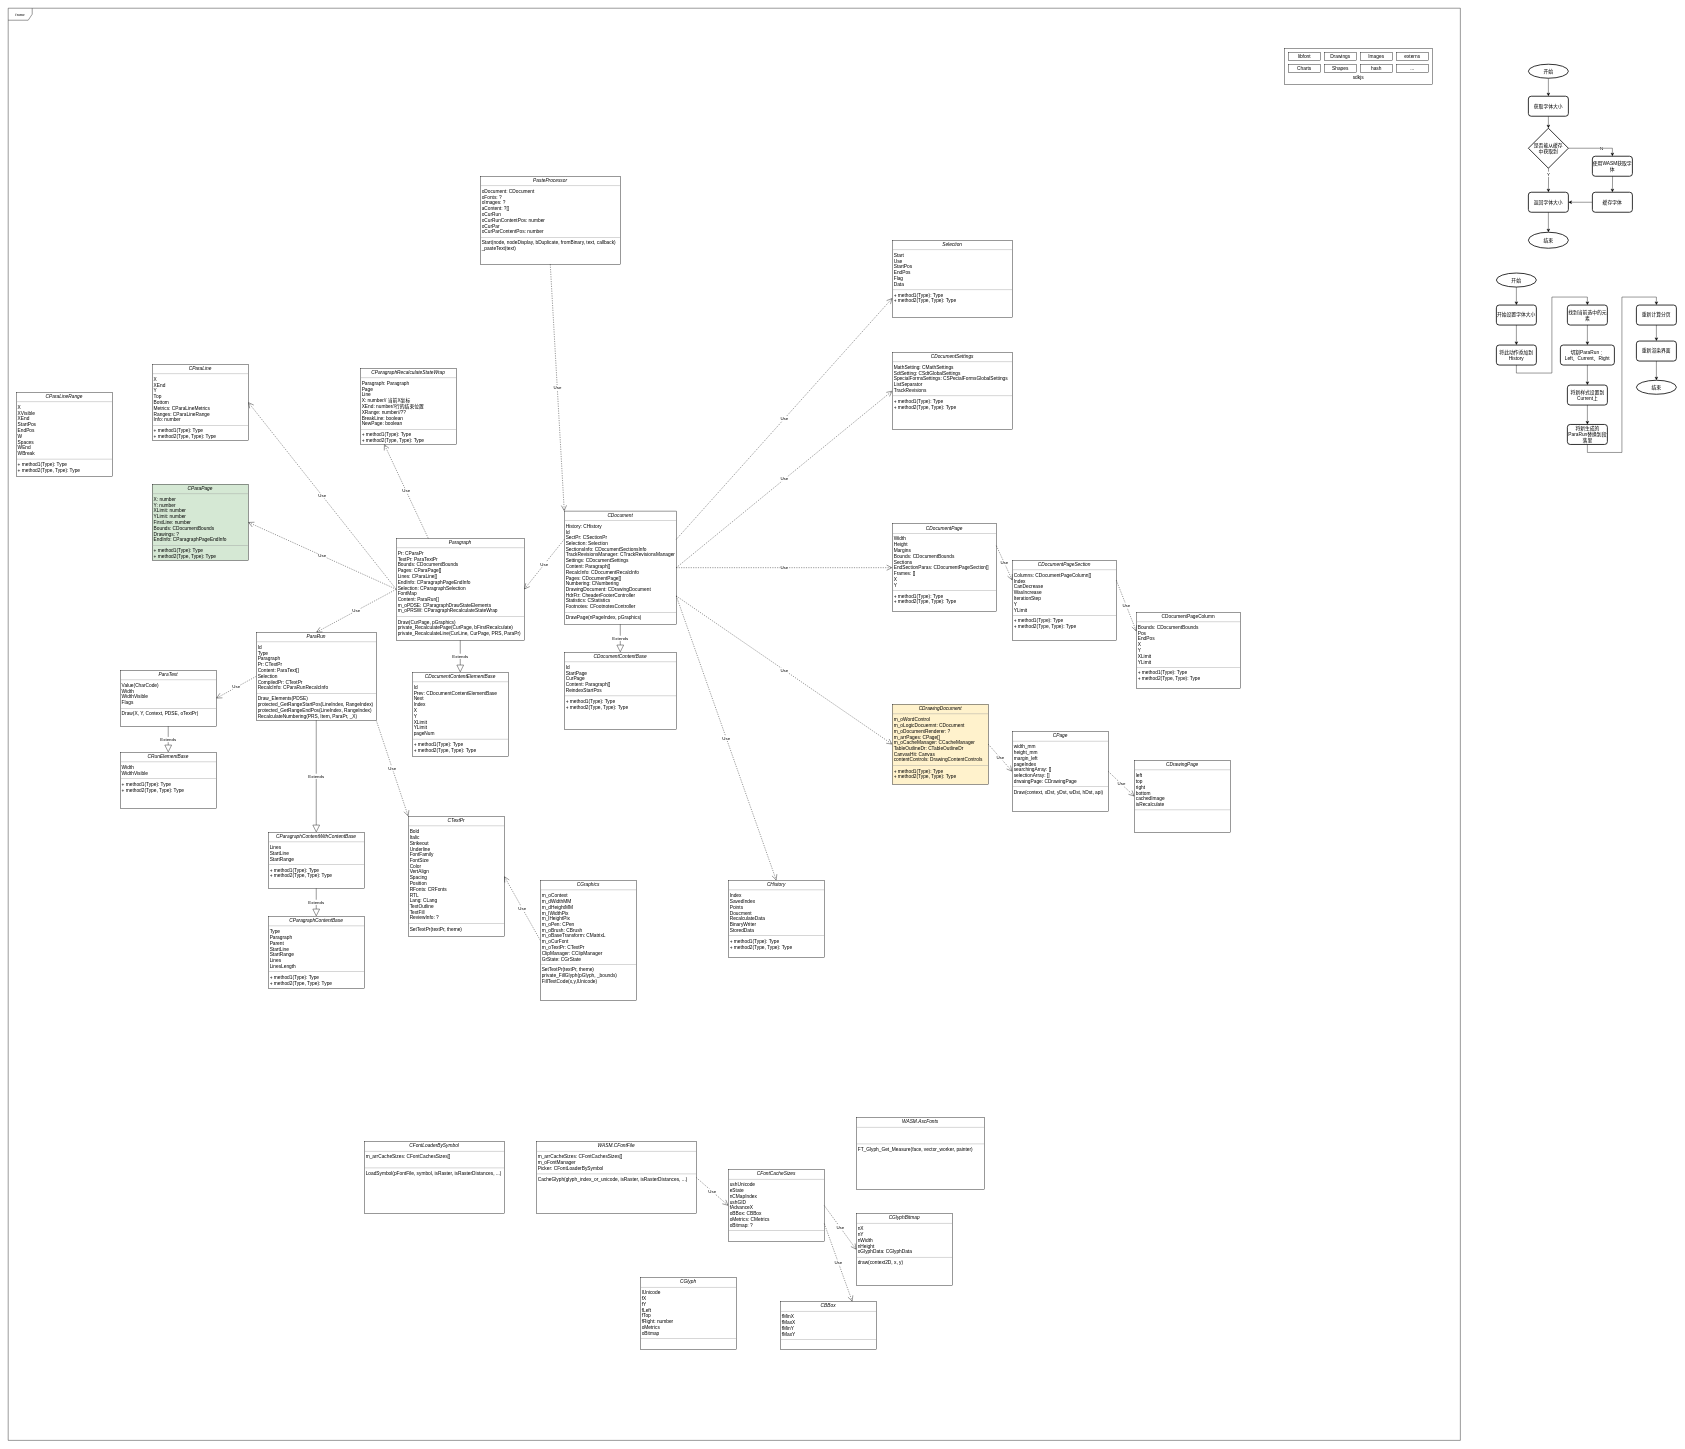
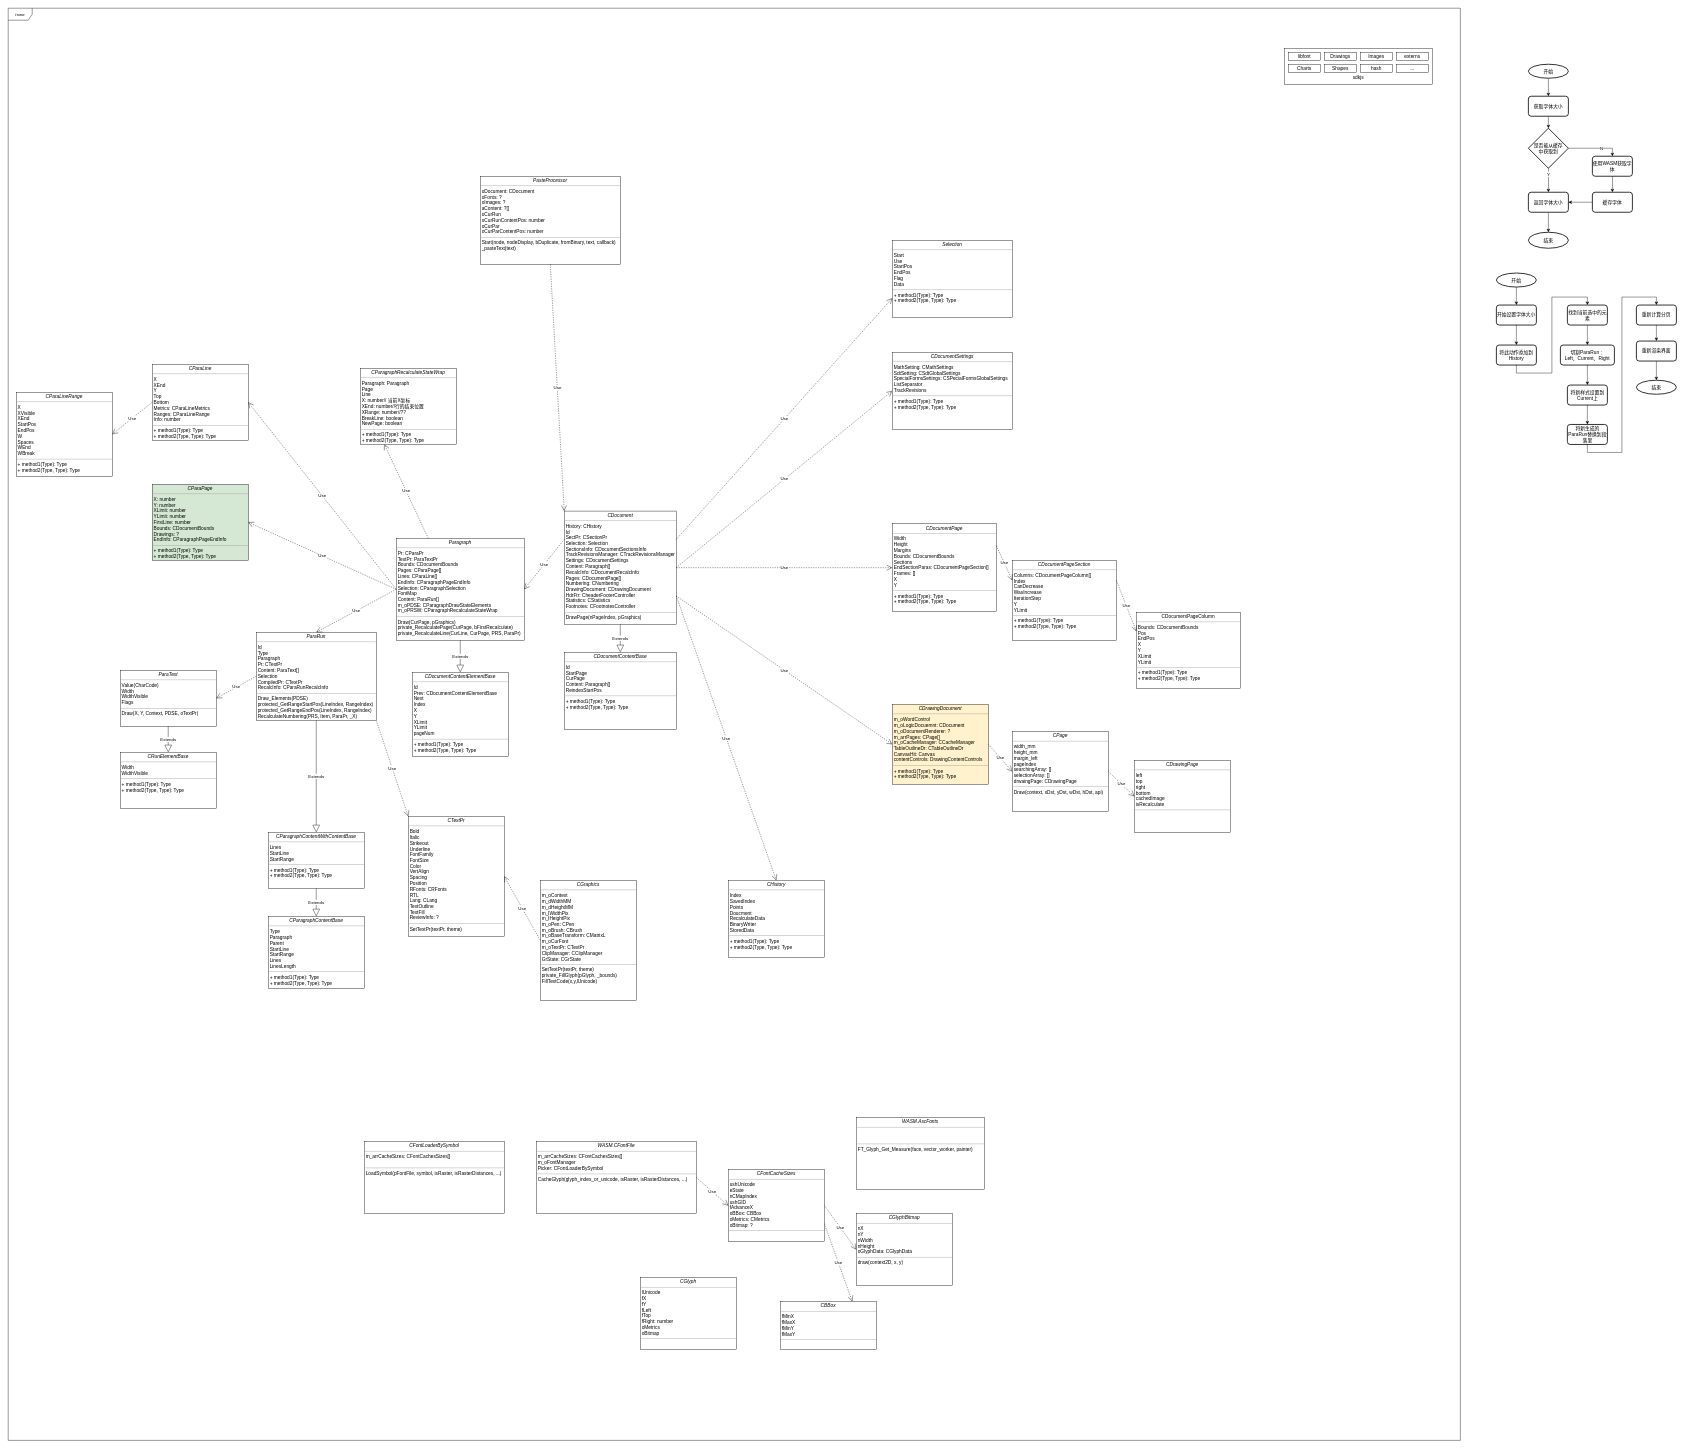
none -> (135, 416)
